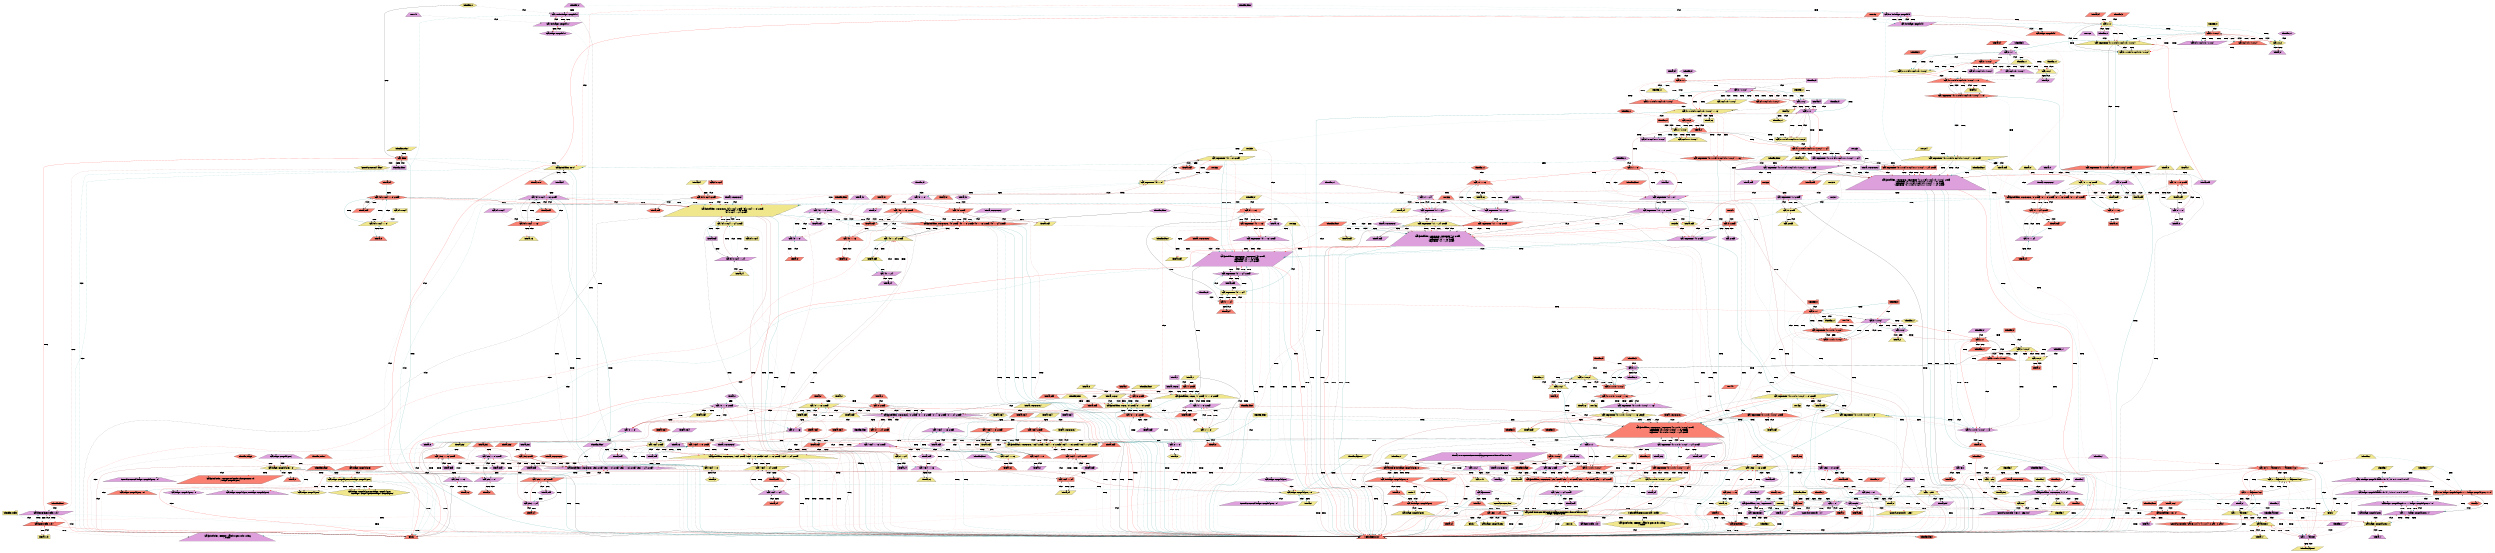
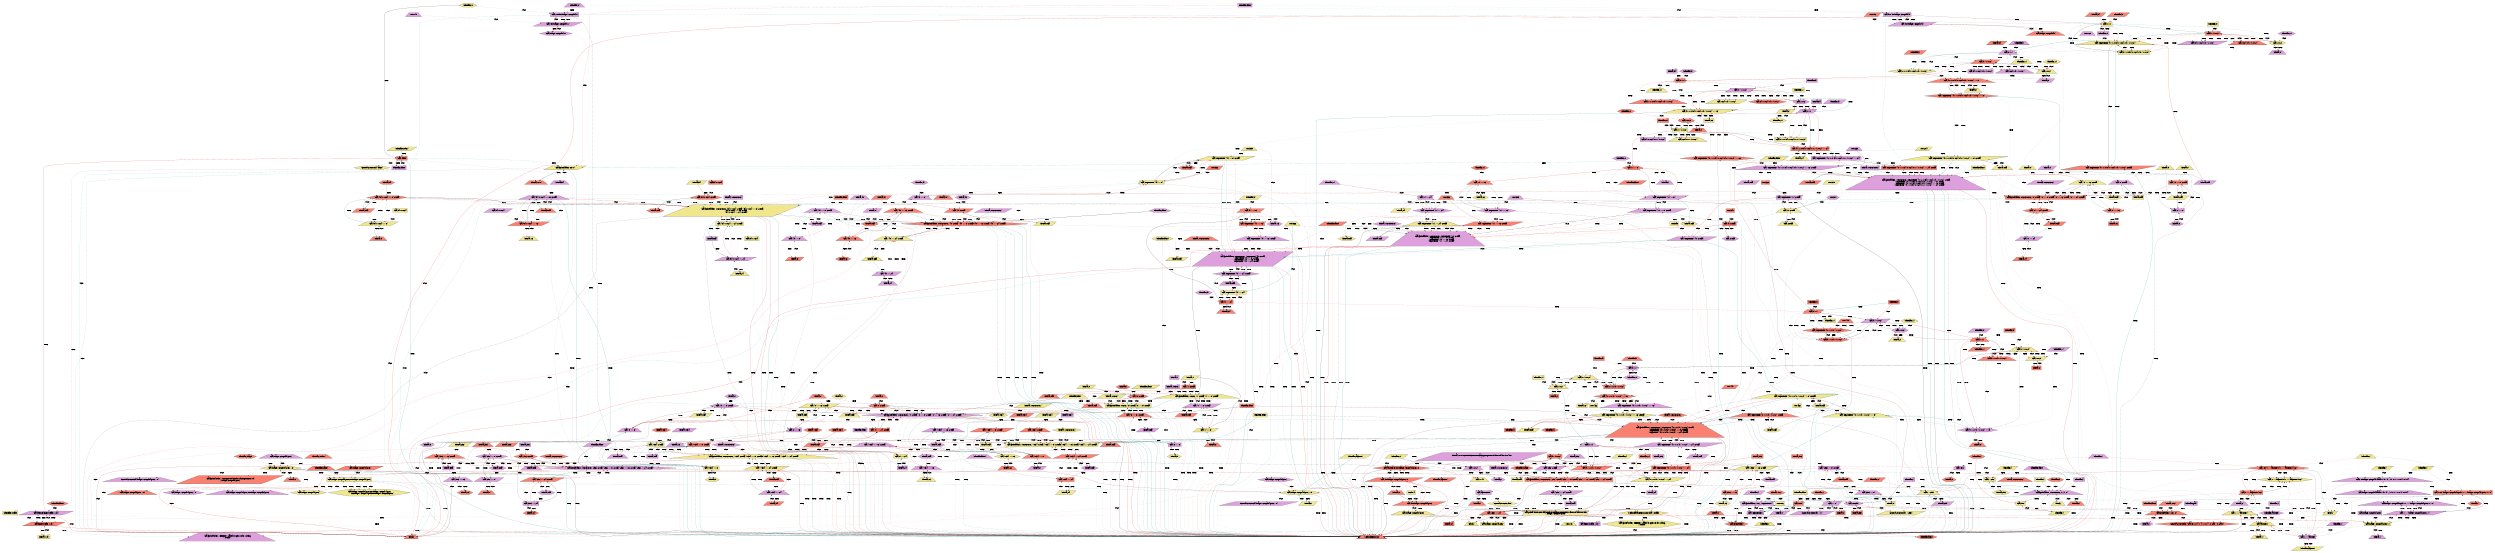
(1307, 382) -> (1307, 382)
none -> (2191, 504)
(2013, 513) -> none
